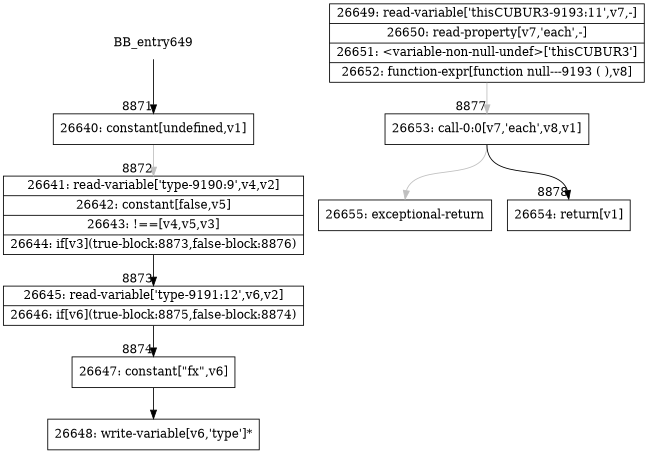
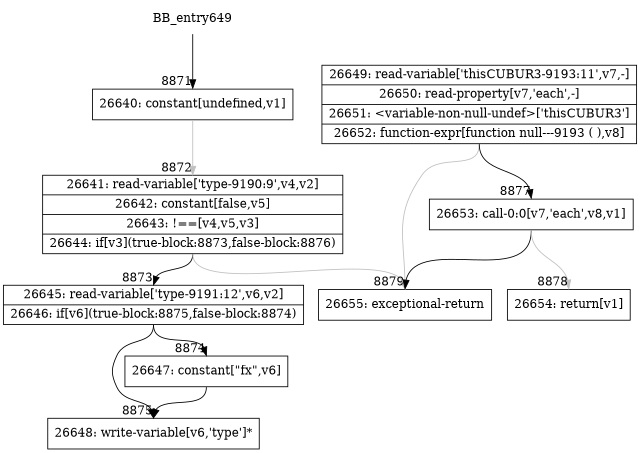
(487, 94) -> (501, 170)
(450, 171) -> (473, 260)
(524, 171) -> (547, 257)
none -> (412, 192)
none -> (295, 272)
none -> (113, 367)
